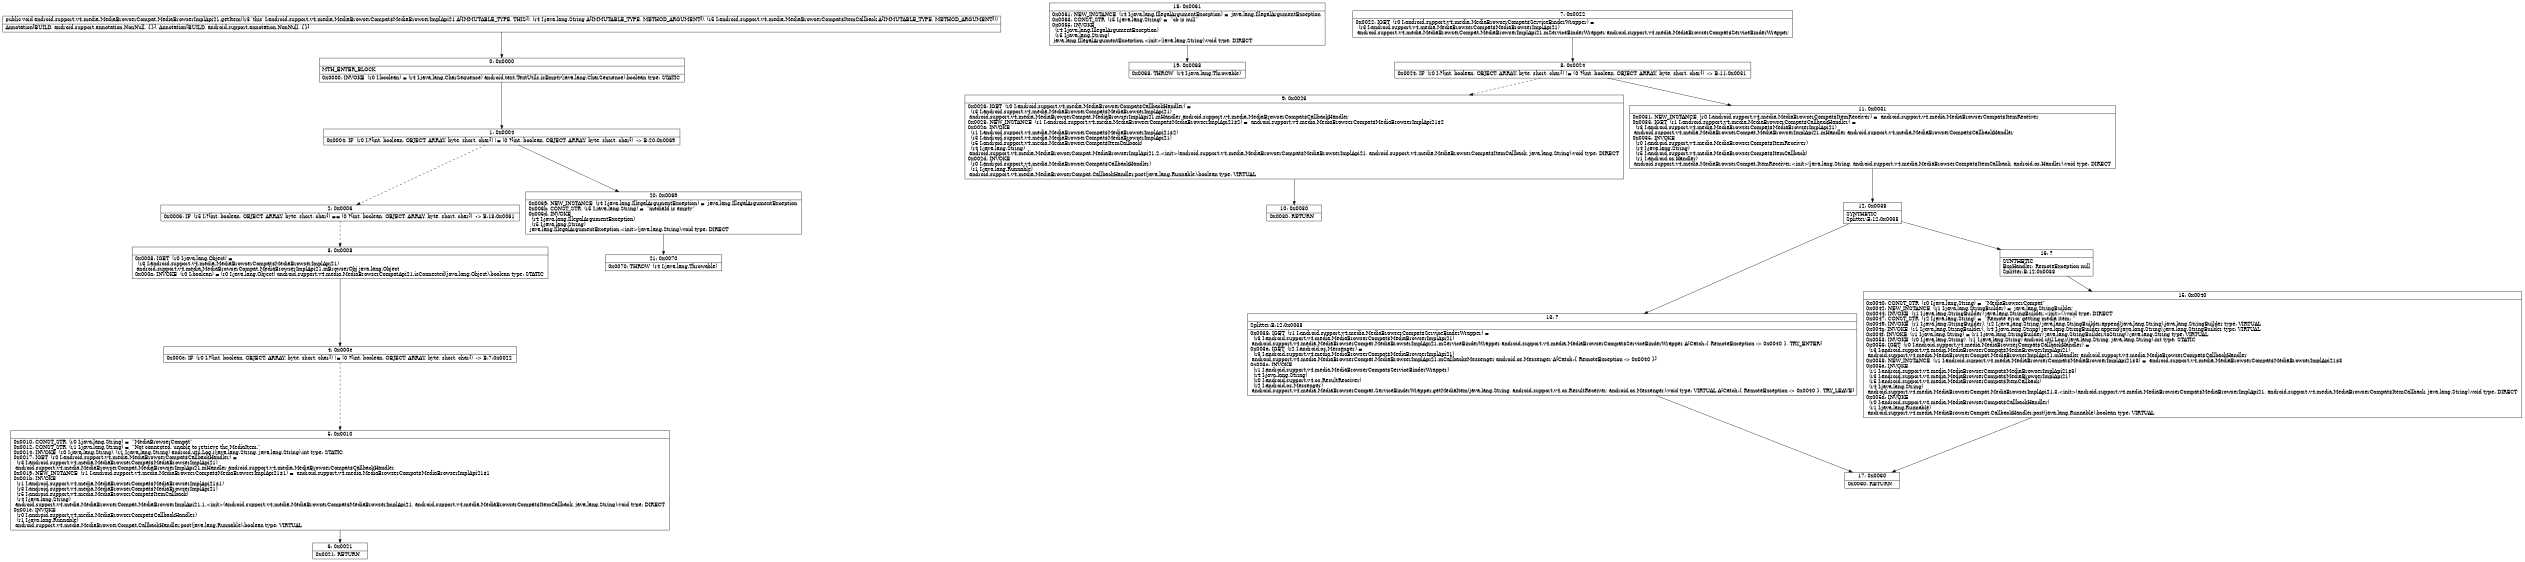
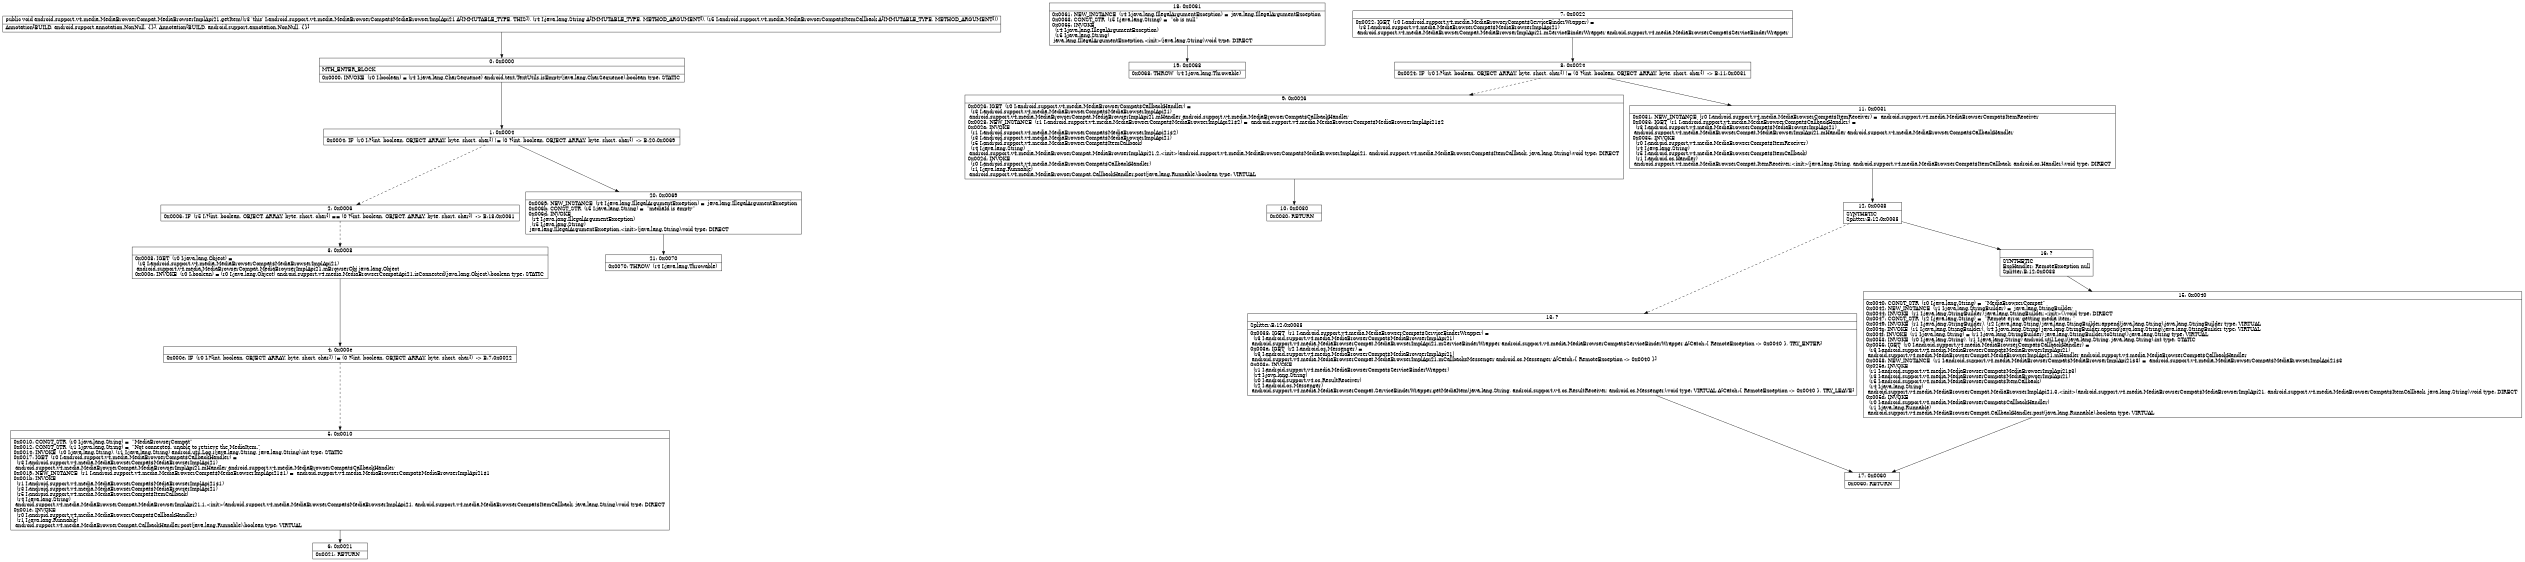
(1748, 268) -> (1748, 268)
(1889, 366) -> (1889, 366)
